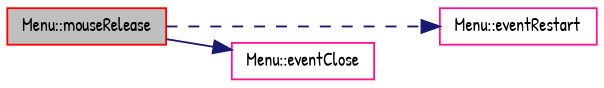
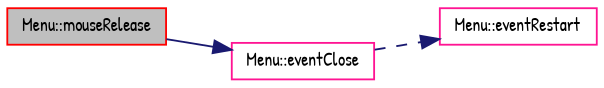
(294, 26) -> (398, 46)
